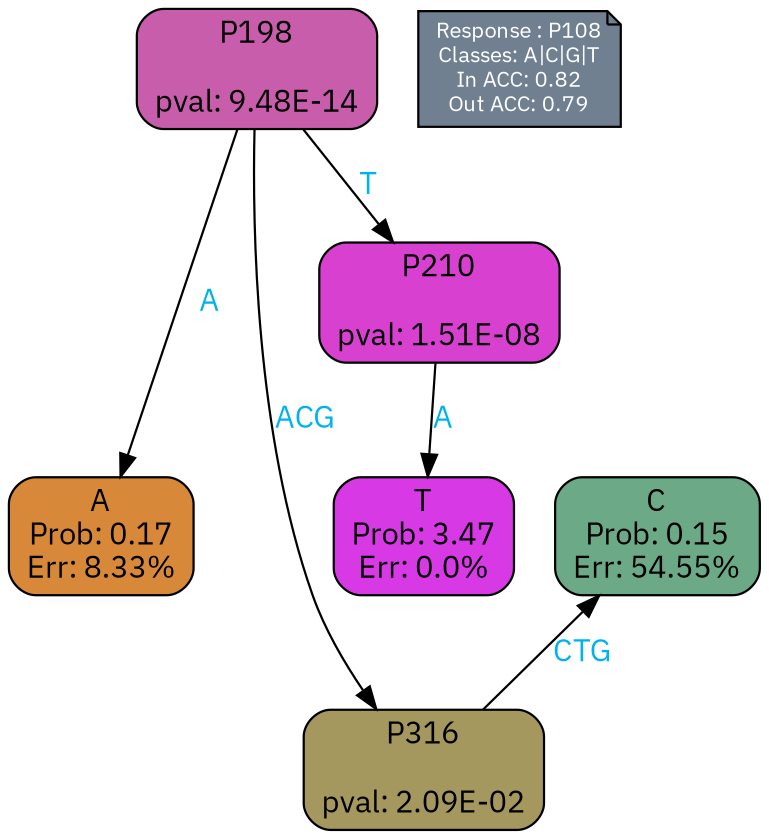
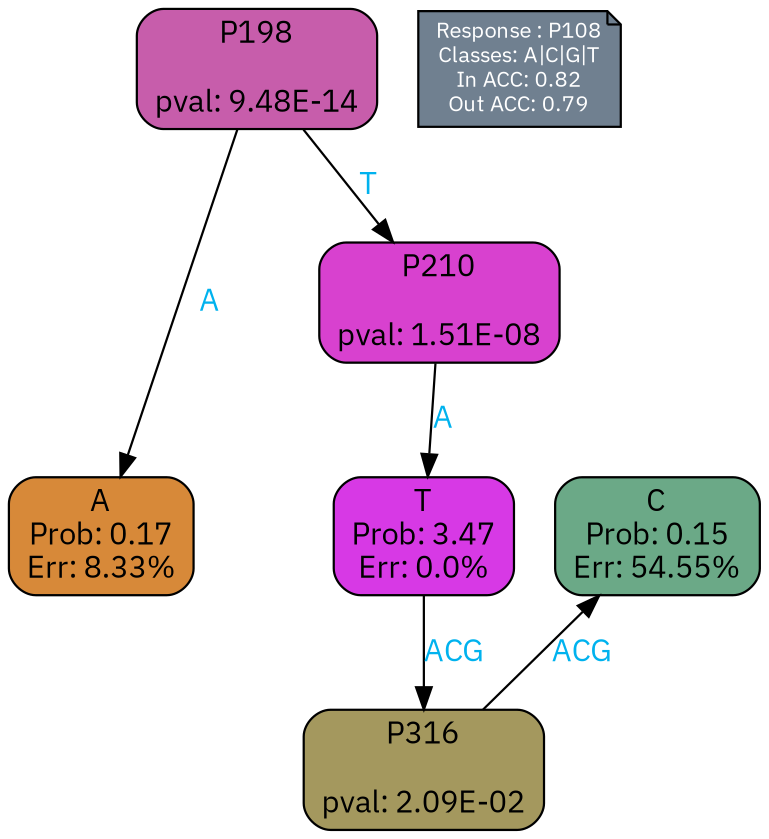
(271, 419) -> (424, 641)
(583, 653) -> (583, 653)
